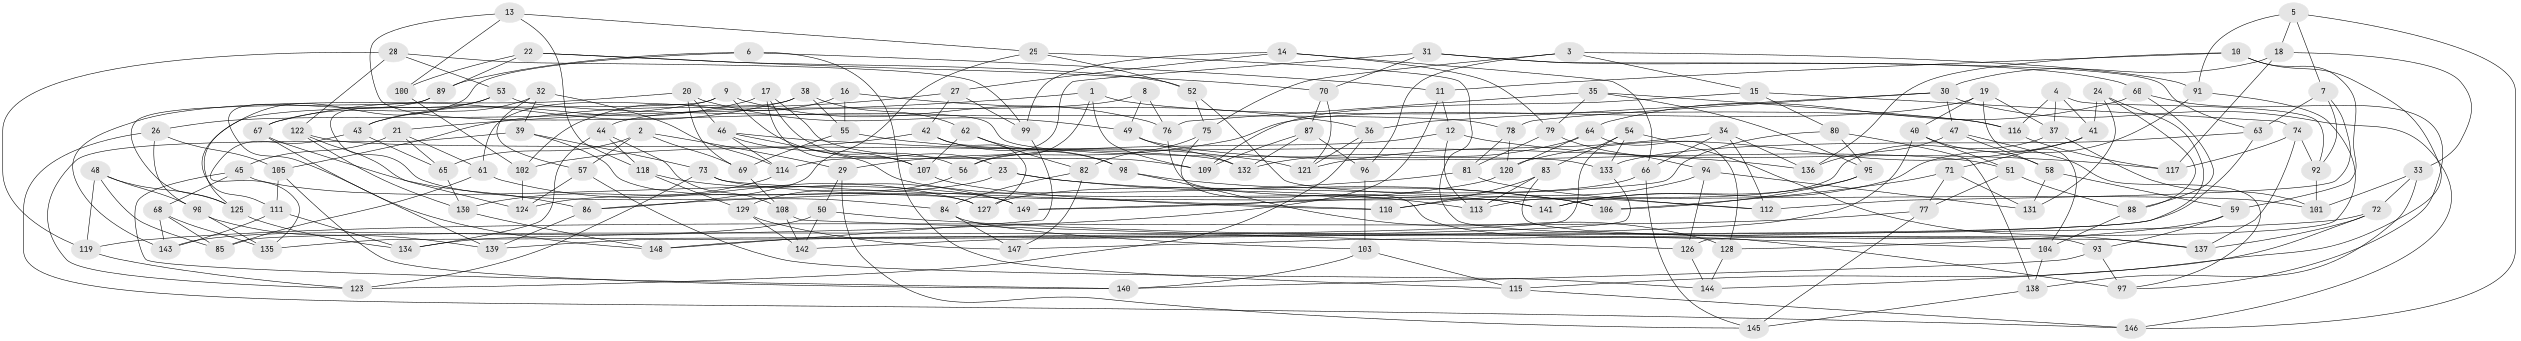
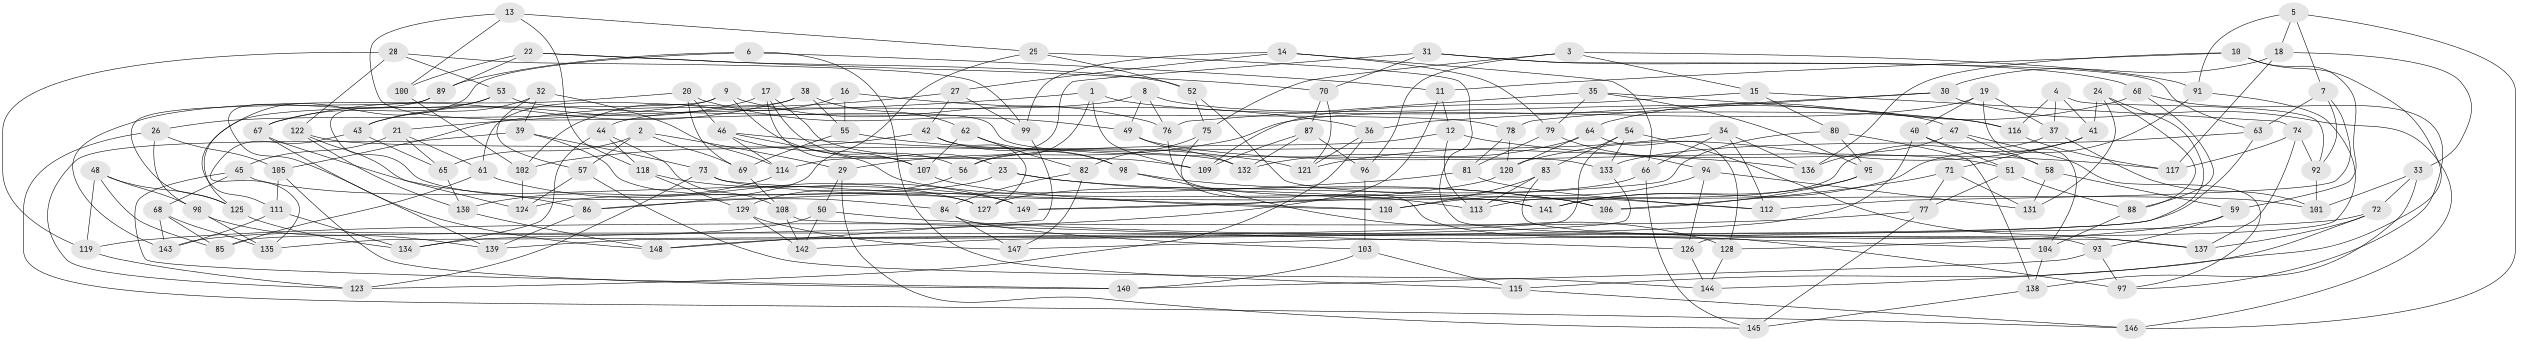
(1949, 108) -> (1550, 108)
